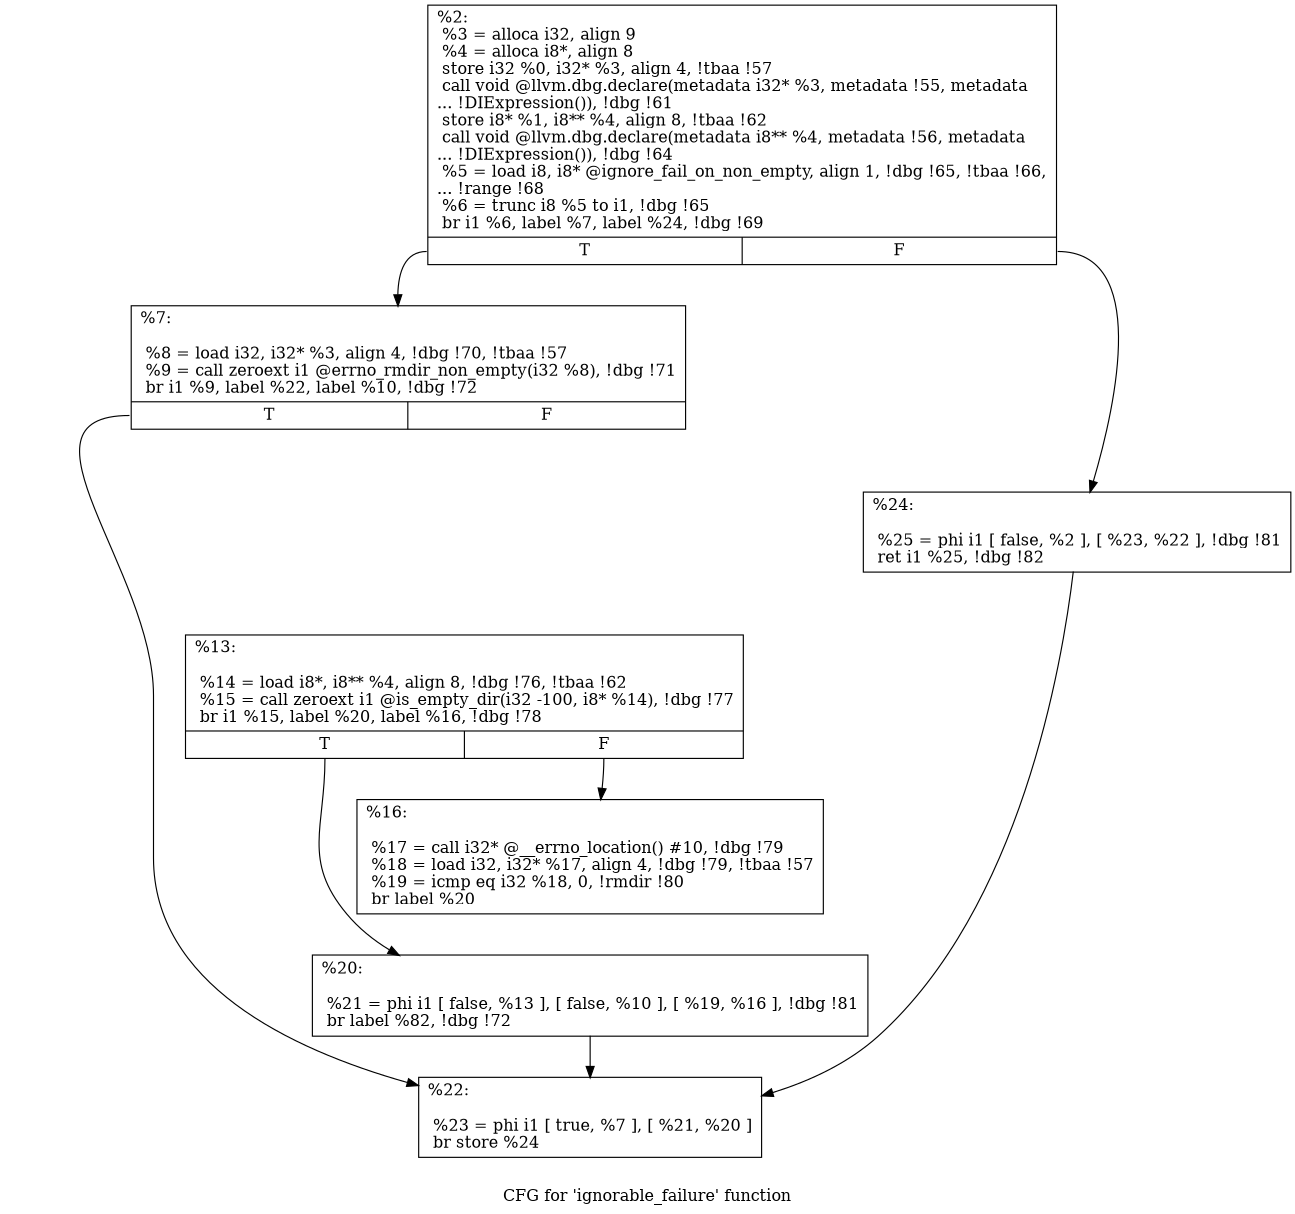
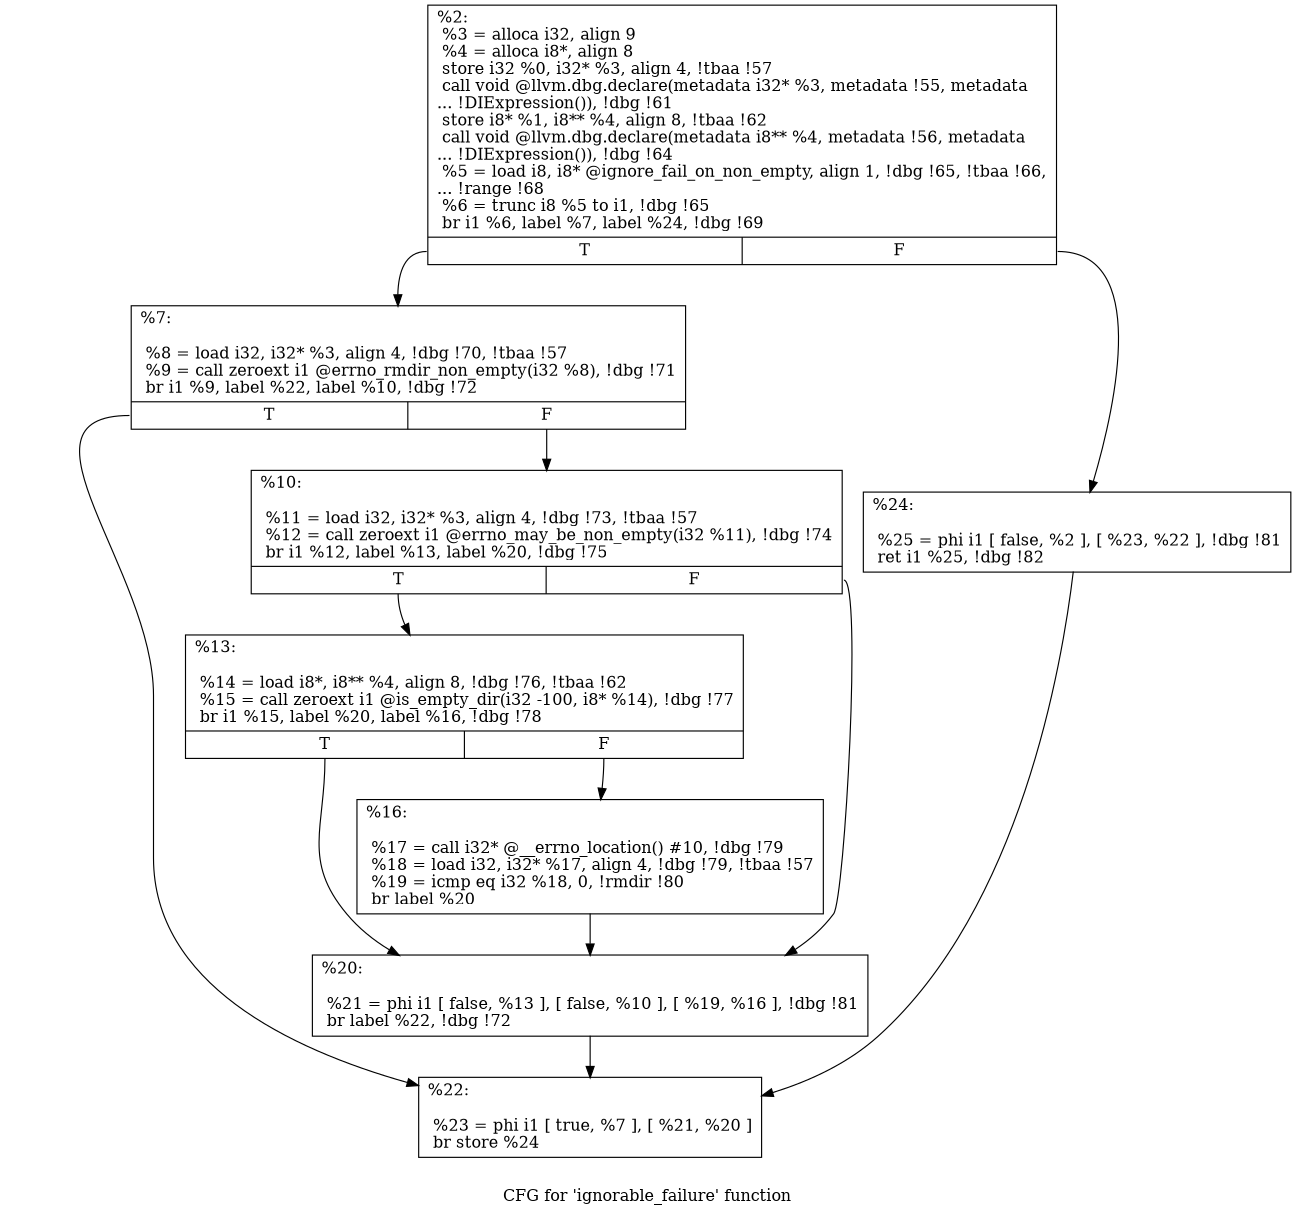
none -> (547, 532)
none -> (590, 929)
(416, 1021) -> (416, 1021)
